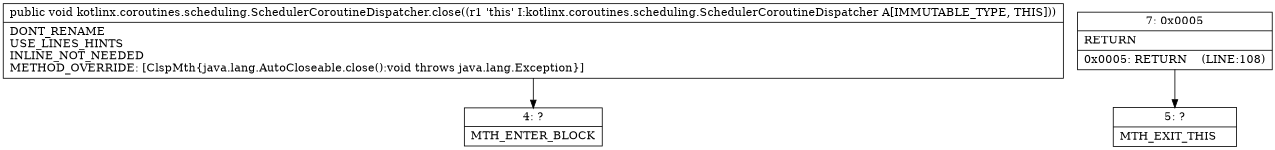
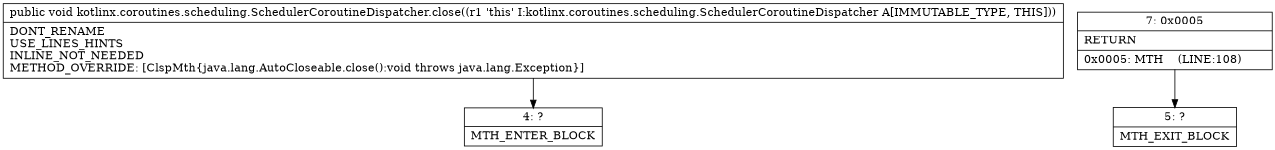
(1175, 60) -> (1163, 60)
(1168, 136) -> (1175, 136)
